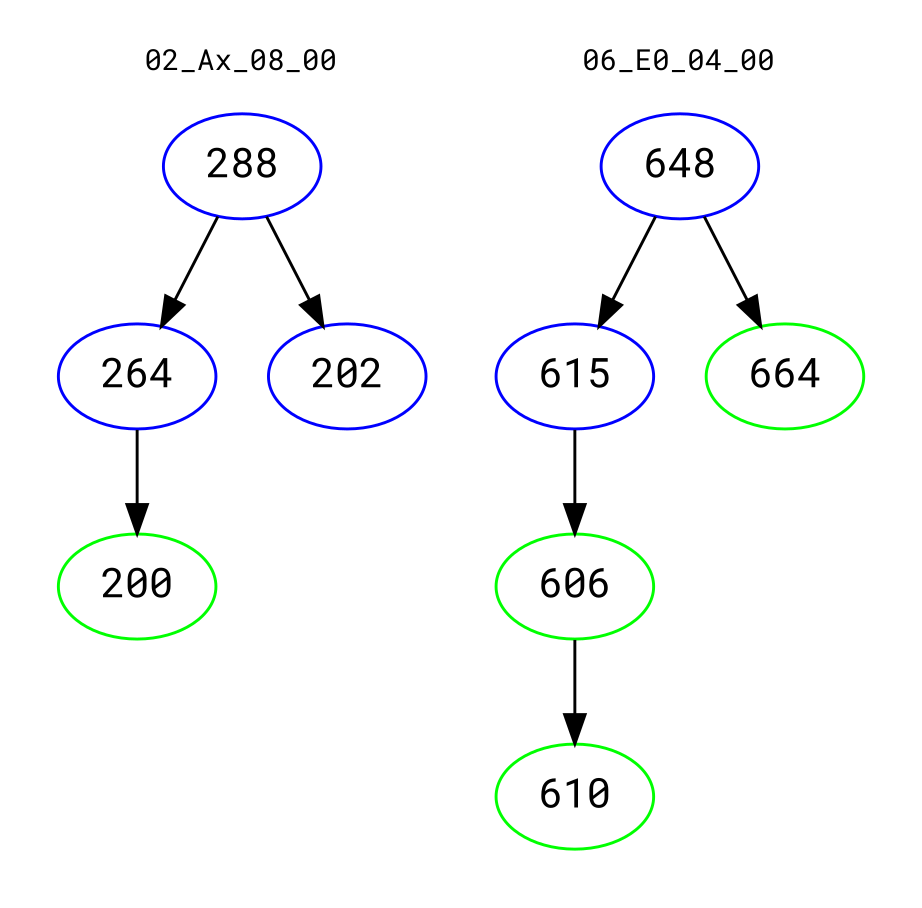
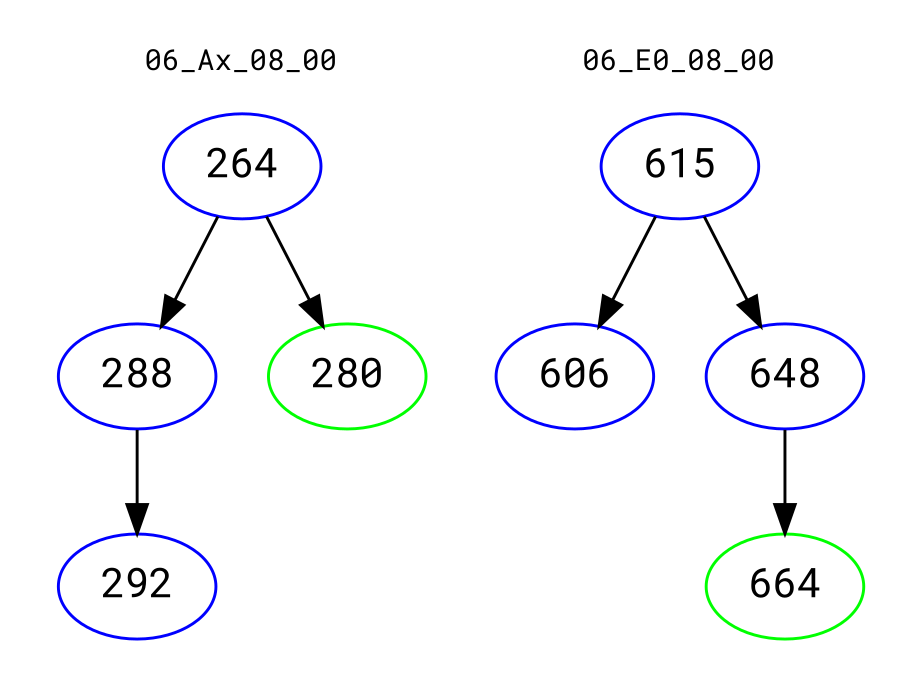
(242, 63) -> (242, 63)
(680, 63) -> (680, 63)
(196, 258) -> (196, 258)
(634, 258) -> (726, 258)
(347, 376) -> (137, 587)
(137, 587) -> (347, 376)
(575, 587) -> (575, 376)
(575, 797) -> none
